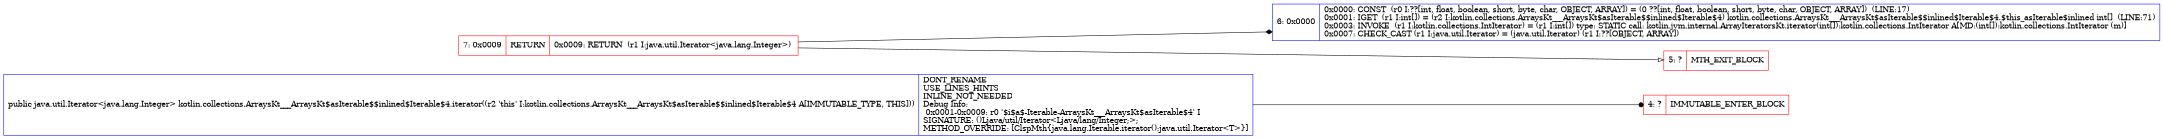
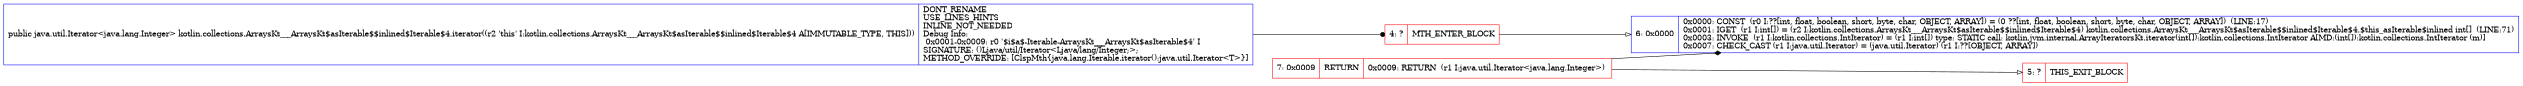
none -> (1562, 34)
(1727, 60) -> (2086, 72)
(1727, 105) -> (1453, 34)
